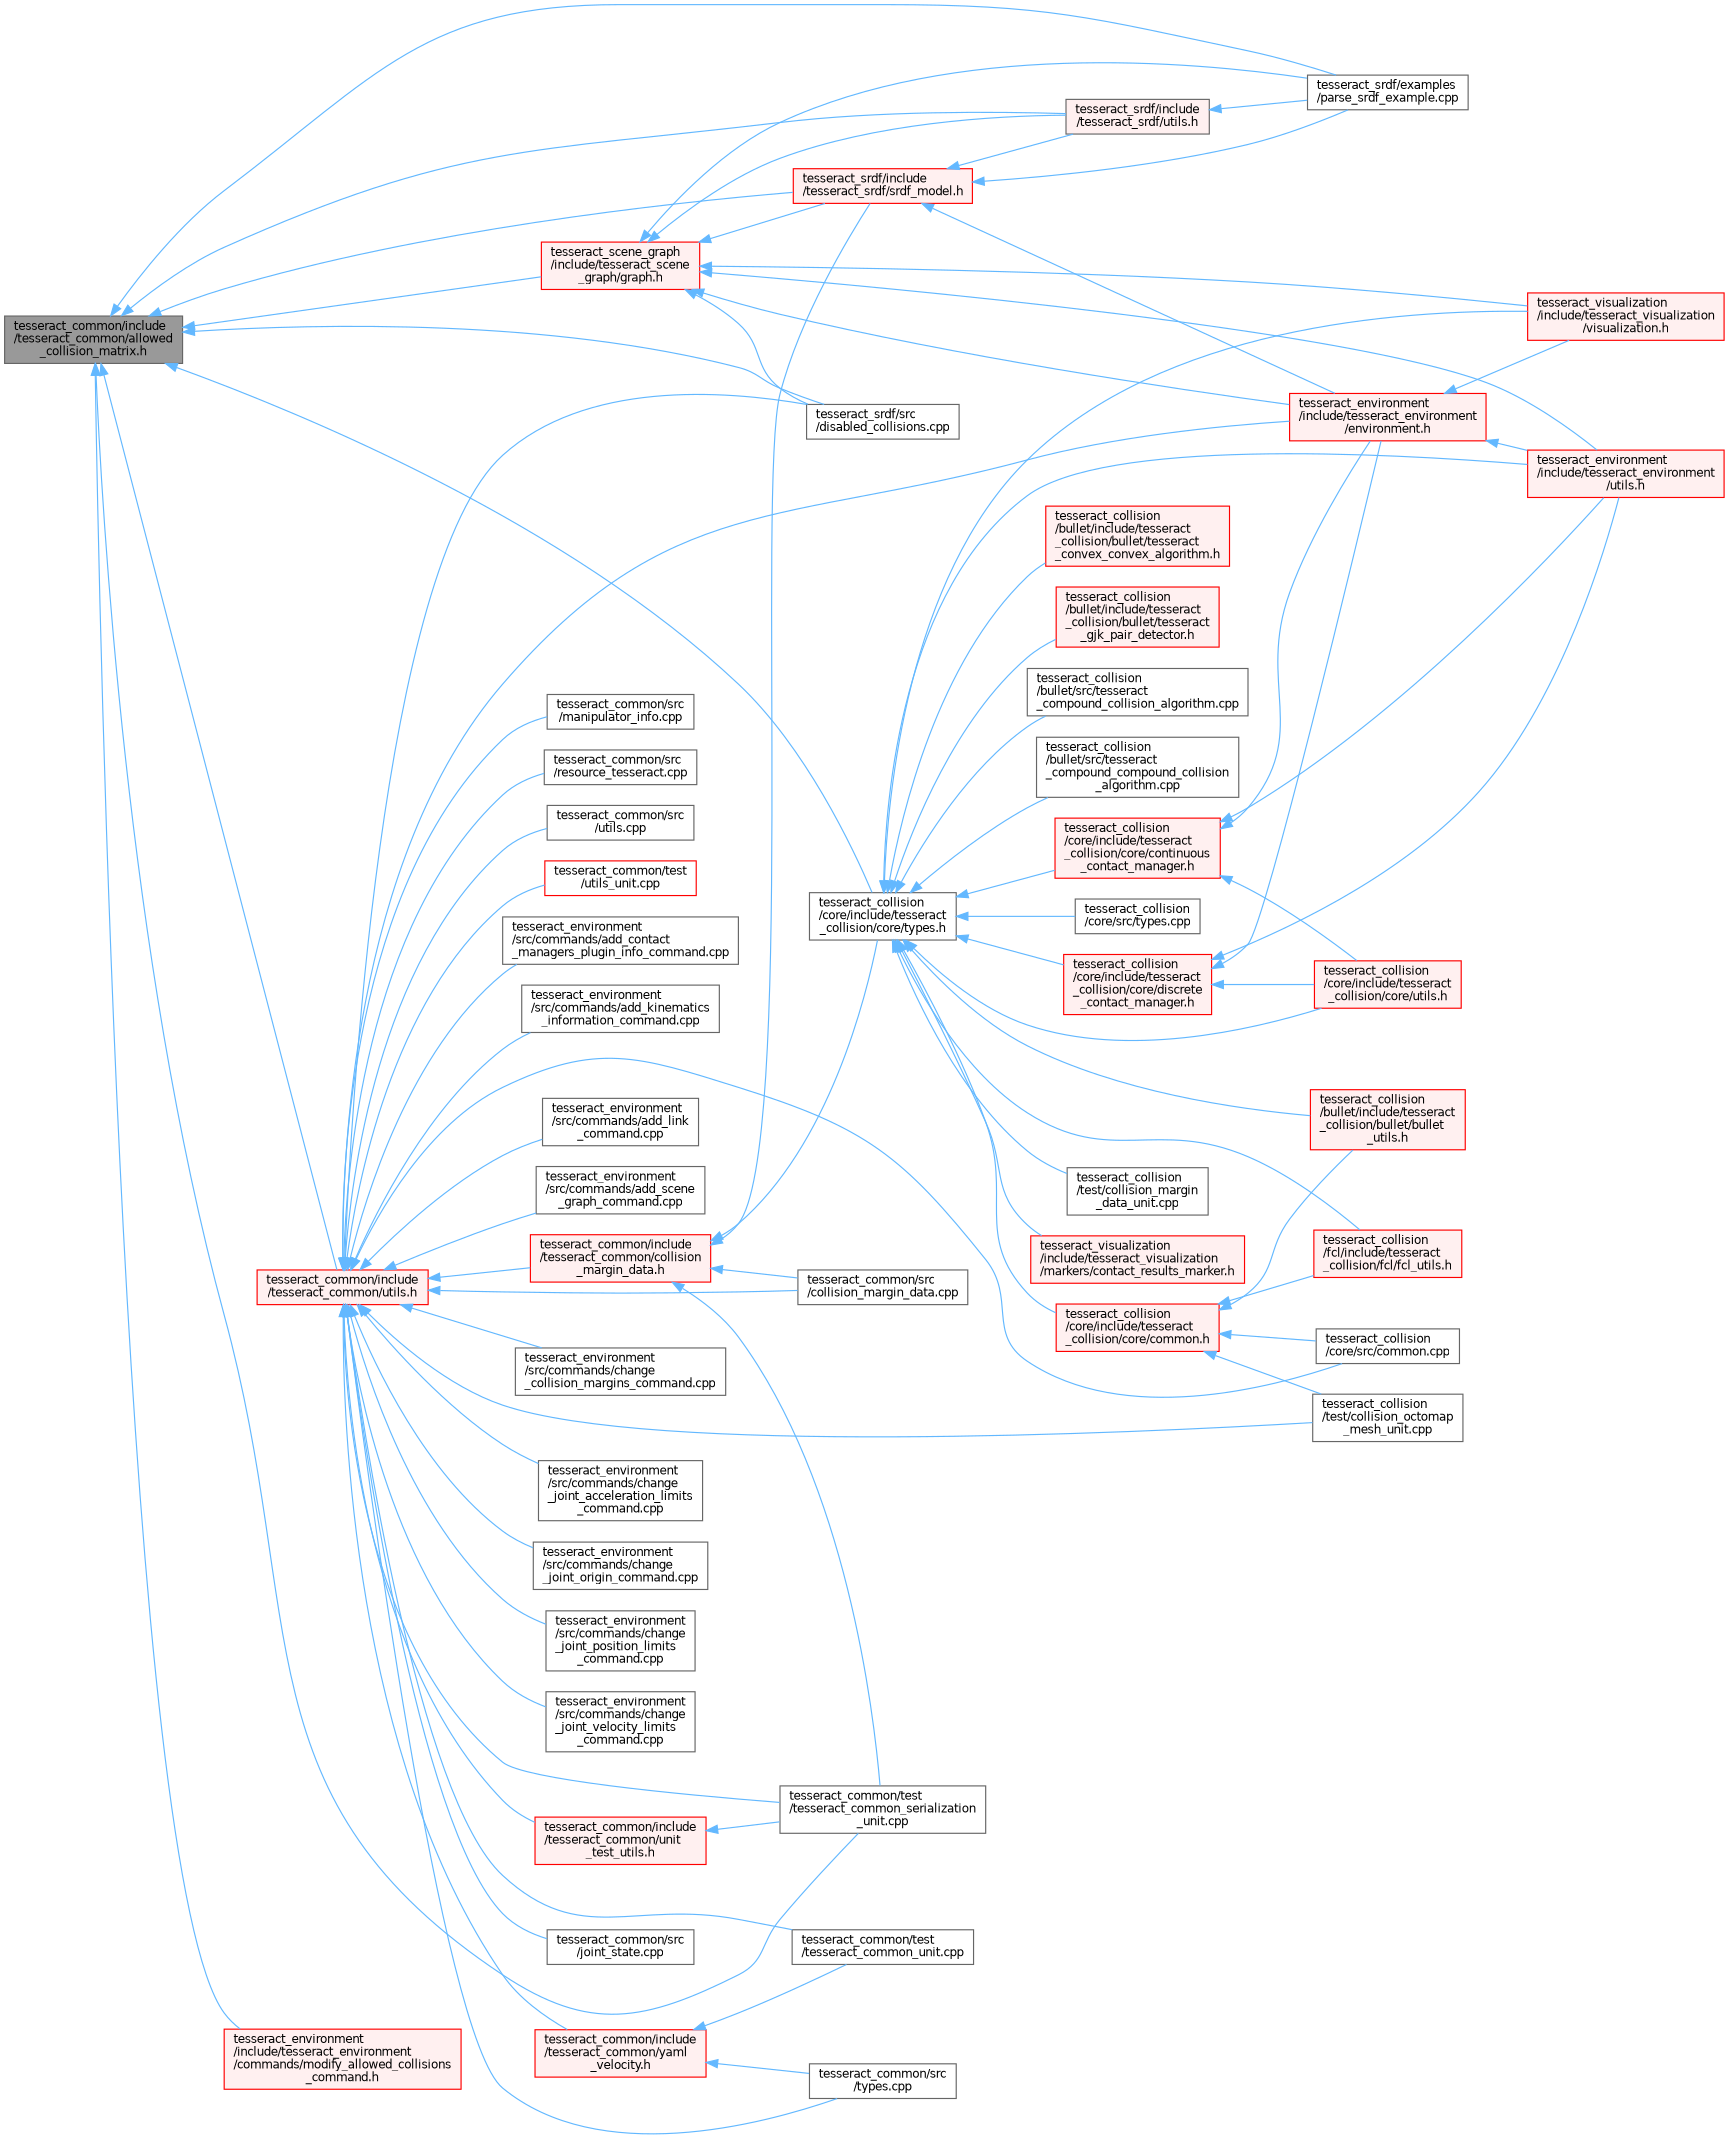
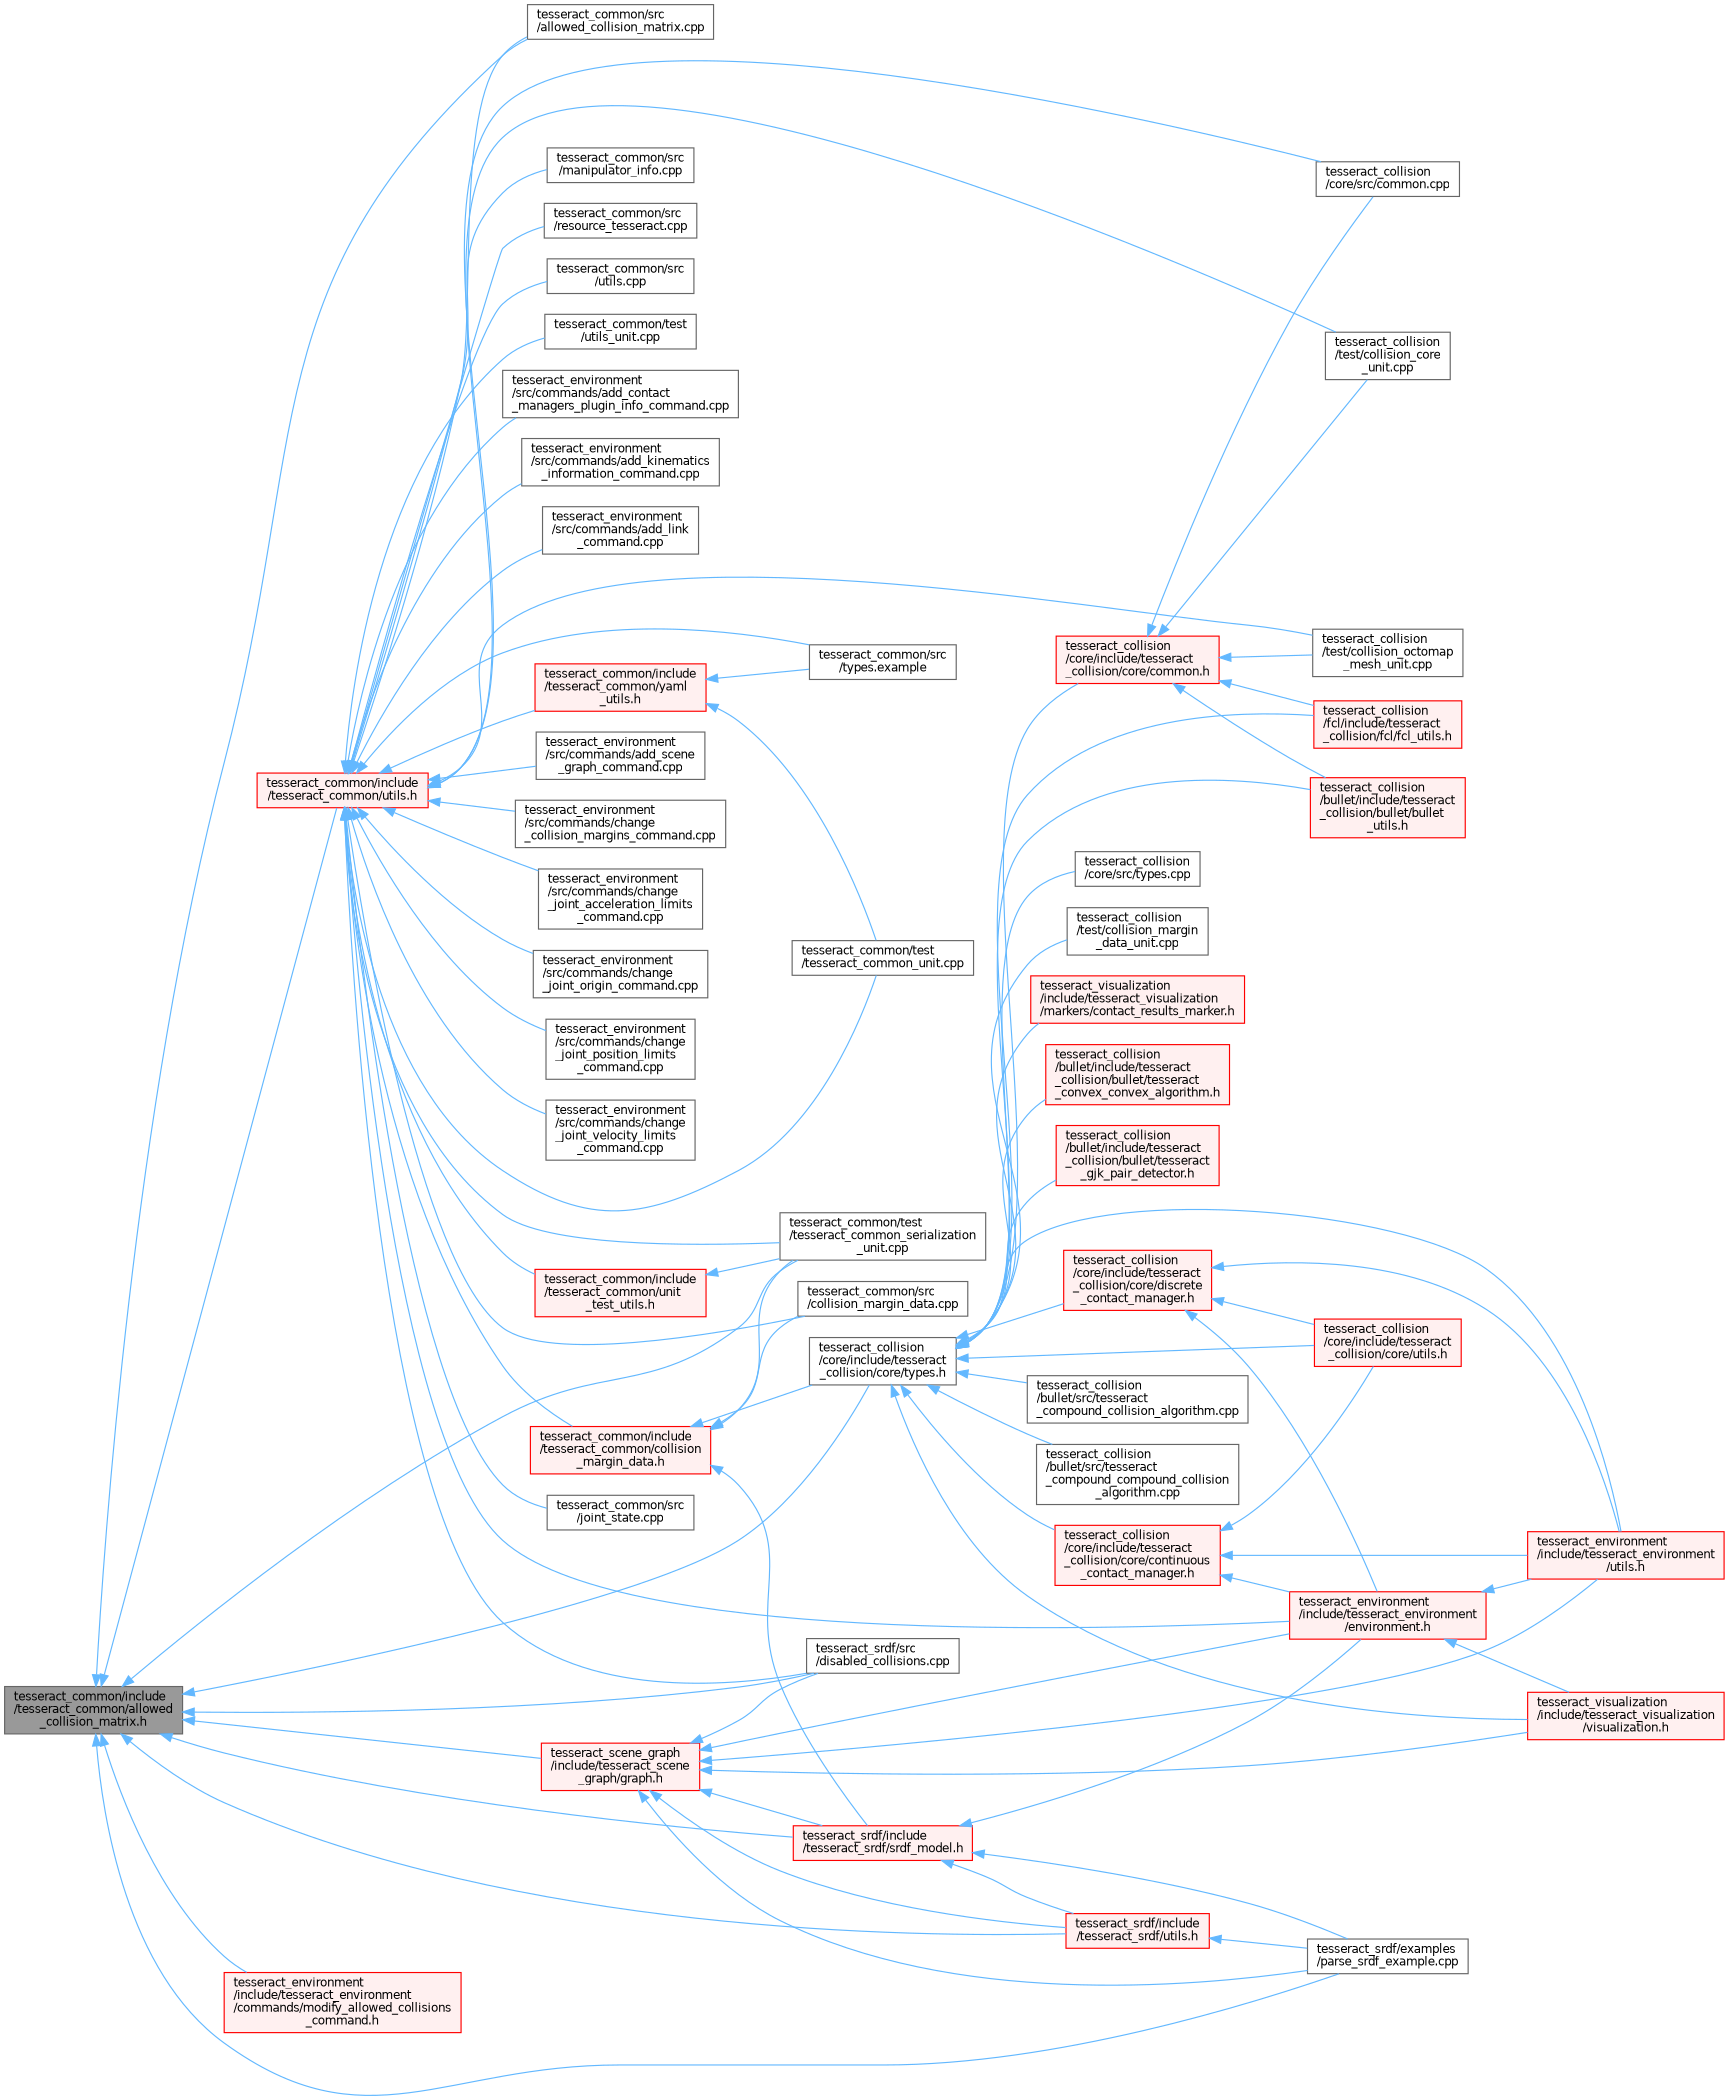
none -> (621, 22)
(1138, 117) -> (1138, 1931)
none -> (1388, 356)
(621, 878) -> (621, 332)
(621, 2053) -> (621, 688)
(883, 2081) -> (883, 662)
